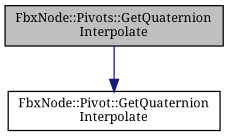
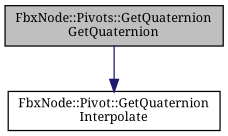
(114, 26) -> (114, 26)
